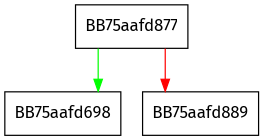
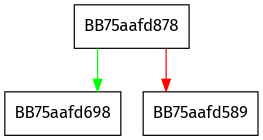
(132, 27) -> (132, 27)
(201, 114) -> (201, 114)
